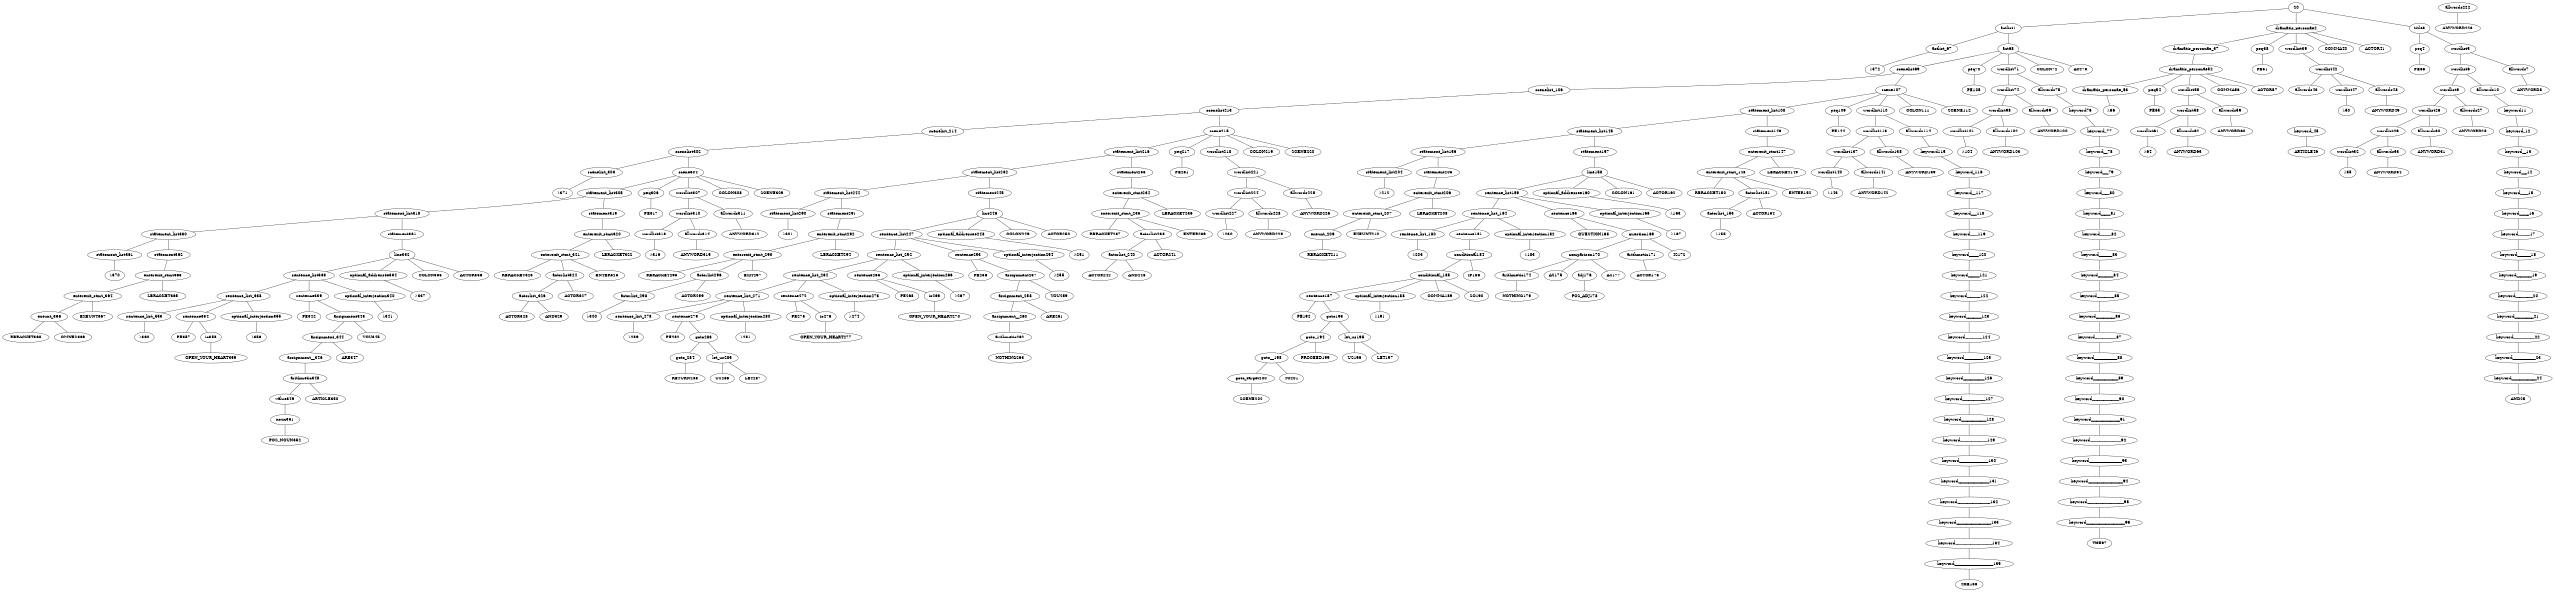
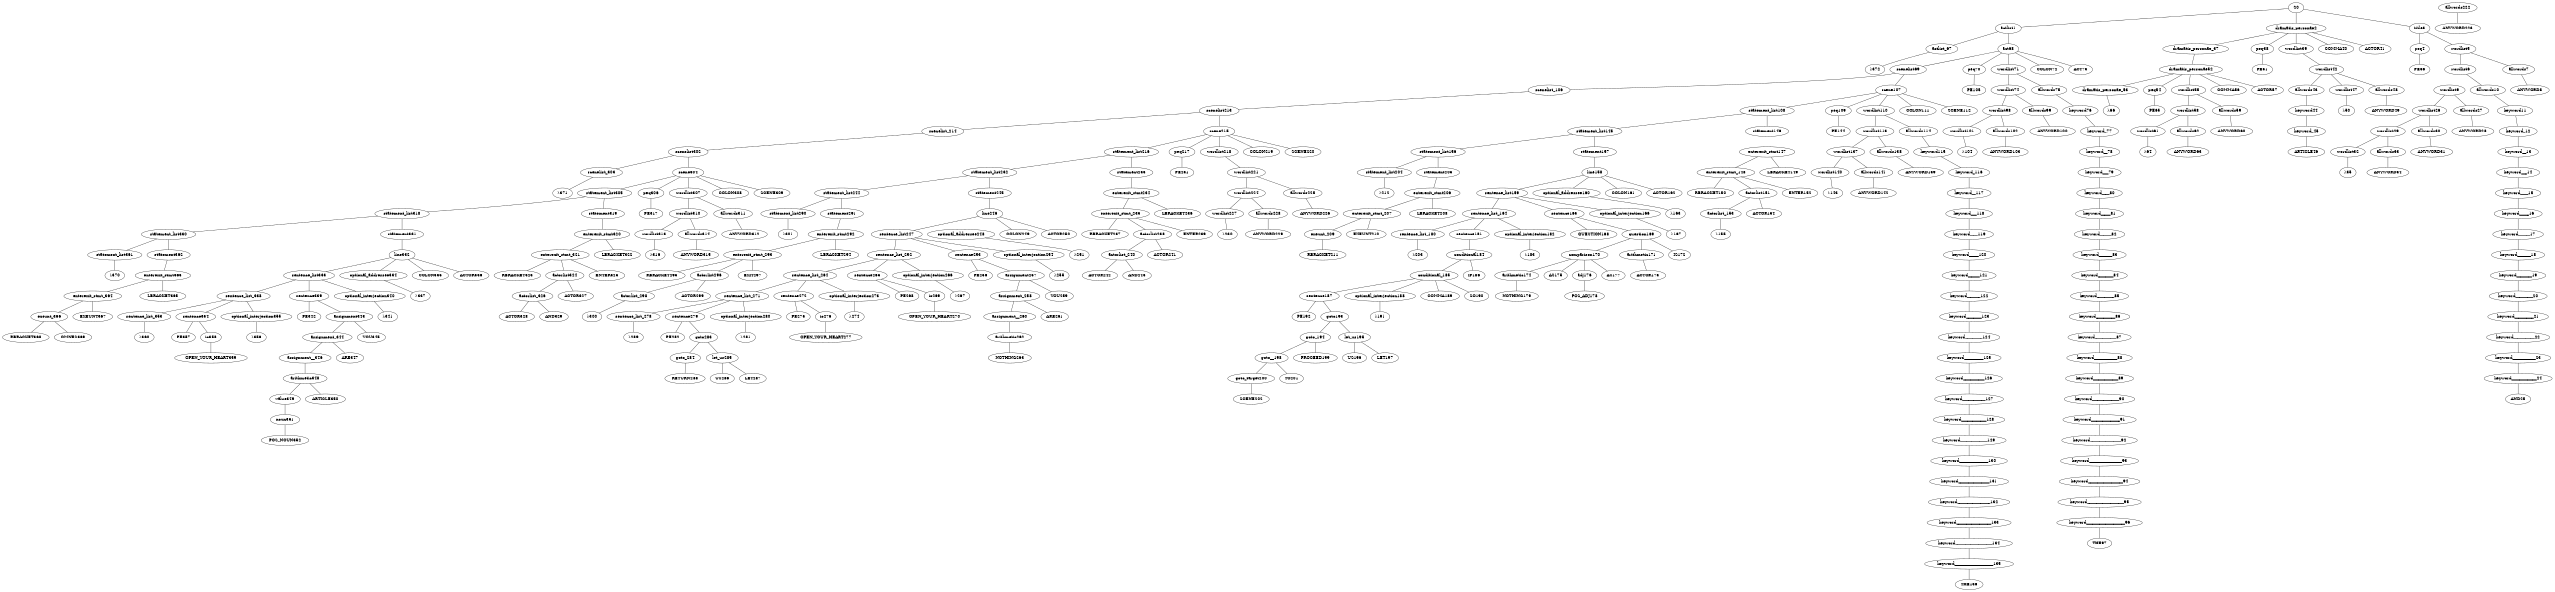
(2455, 80) -> none
none -> (2306, 111)
(1767, 142) -> none
(976, 224) -> none
none -> (1585, 265)
